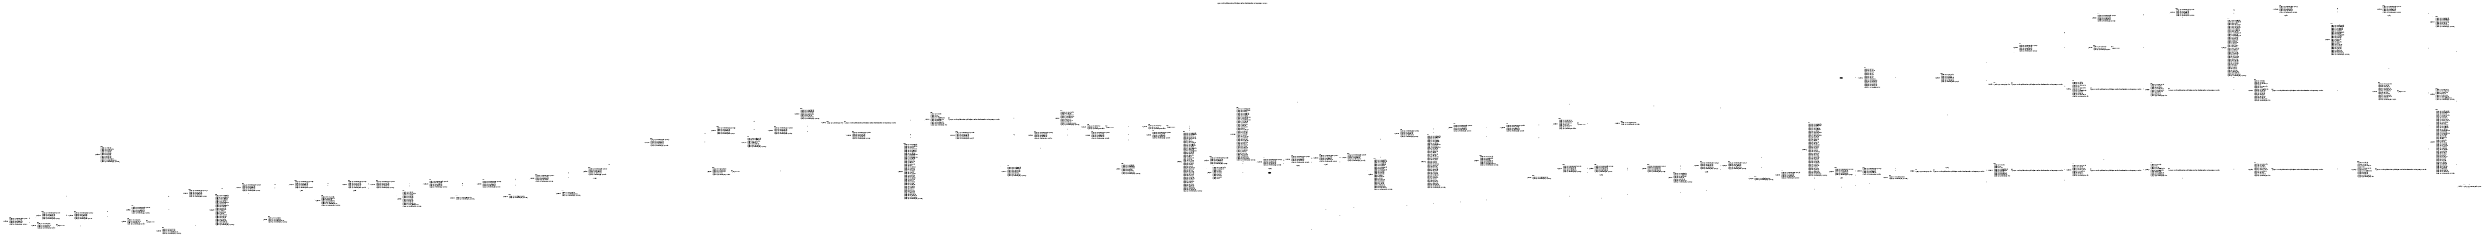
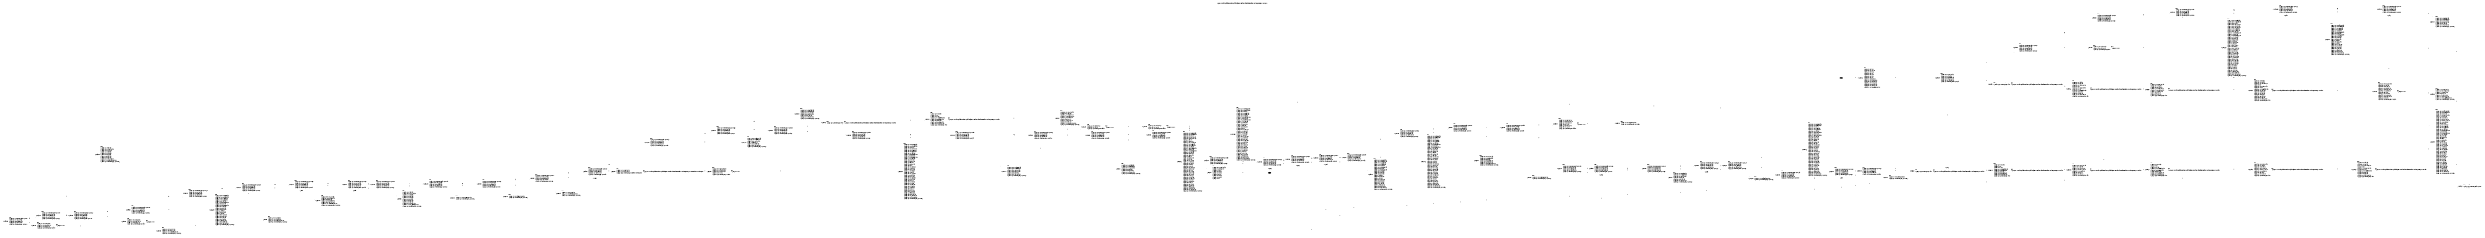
none -> (657, 171)
